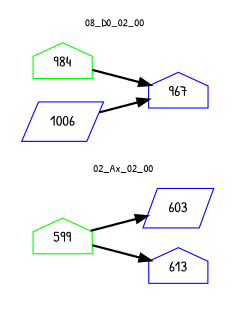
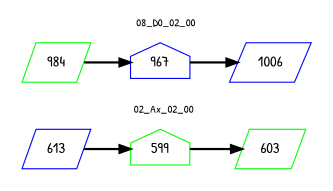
(63, 62) -> (56, 62)
(119, 107) -> (208, 62)
(178, 208) -> (270, 149)
(116, 251) -> (102, 149)
(178, 267) -> (56, 149)
